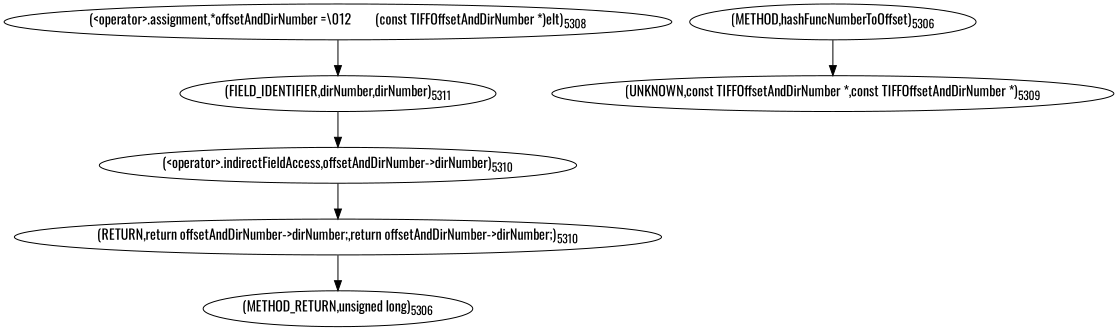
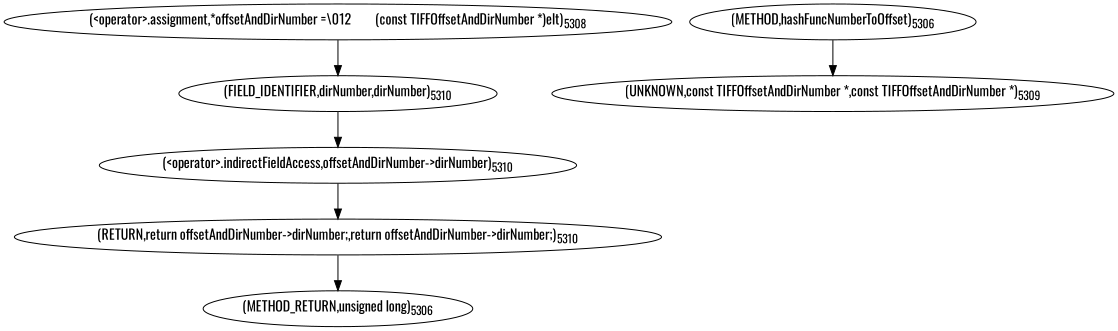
(442, 92) -> (442, 92)
